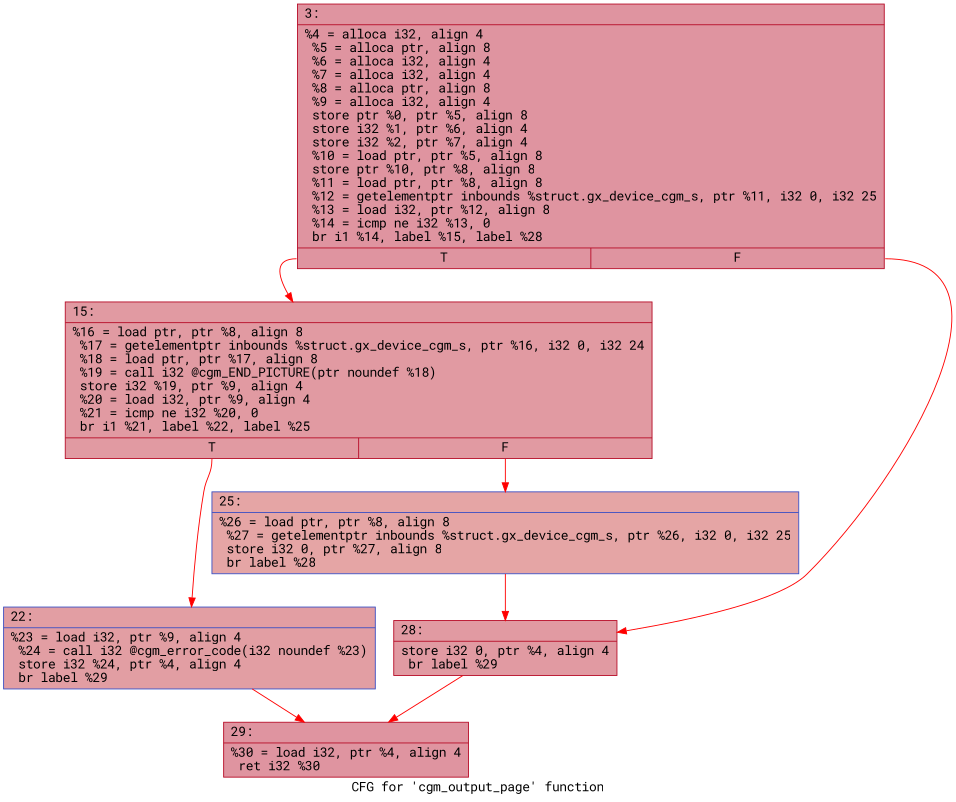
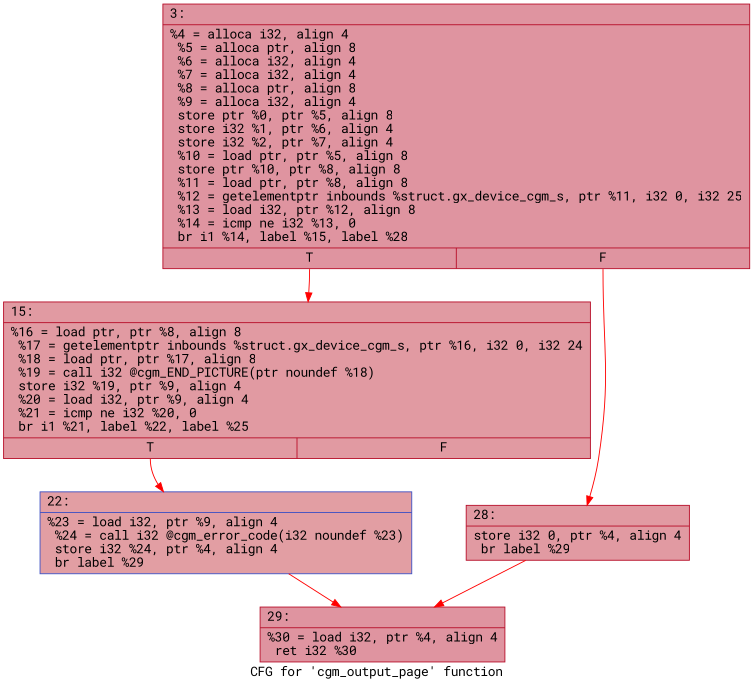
(505, 533) -> none
